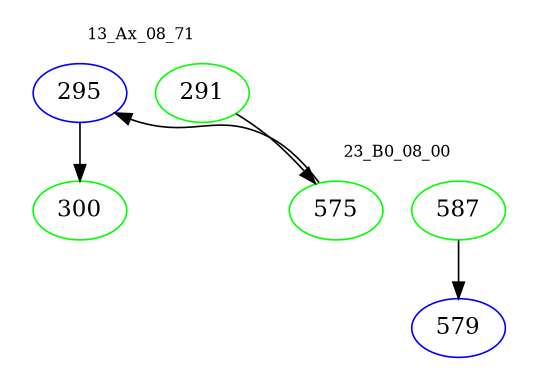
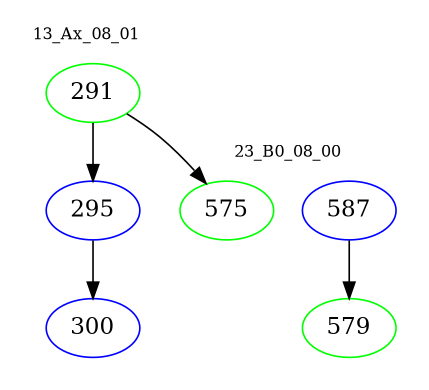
(141, 35) -> (86, 35)
(234, 126) -> (93, 144)
(80, 211) -> (93, 328)
(459, 211) -> (349, 211)
(459, 328) -> (349, 328)
